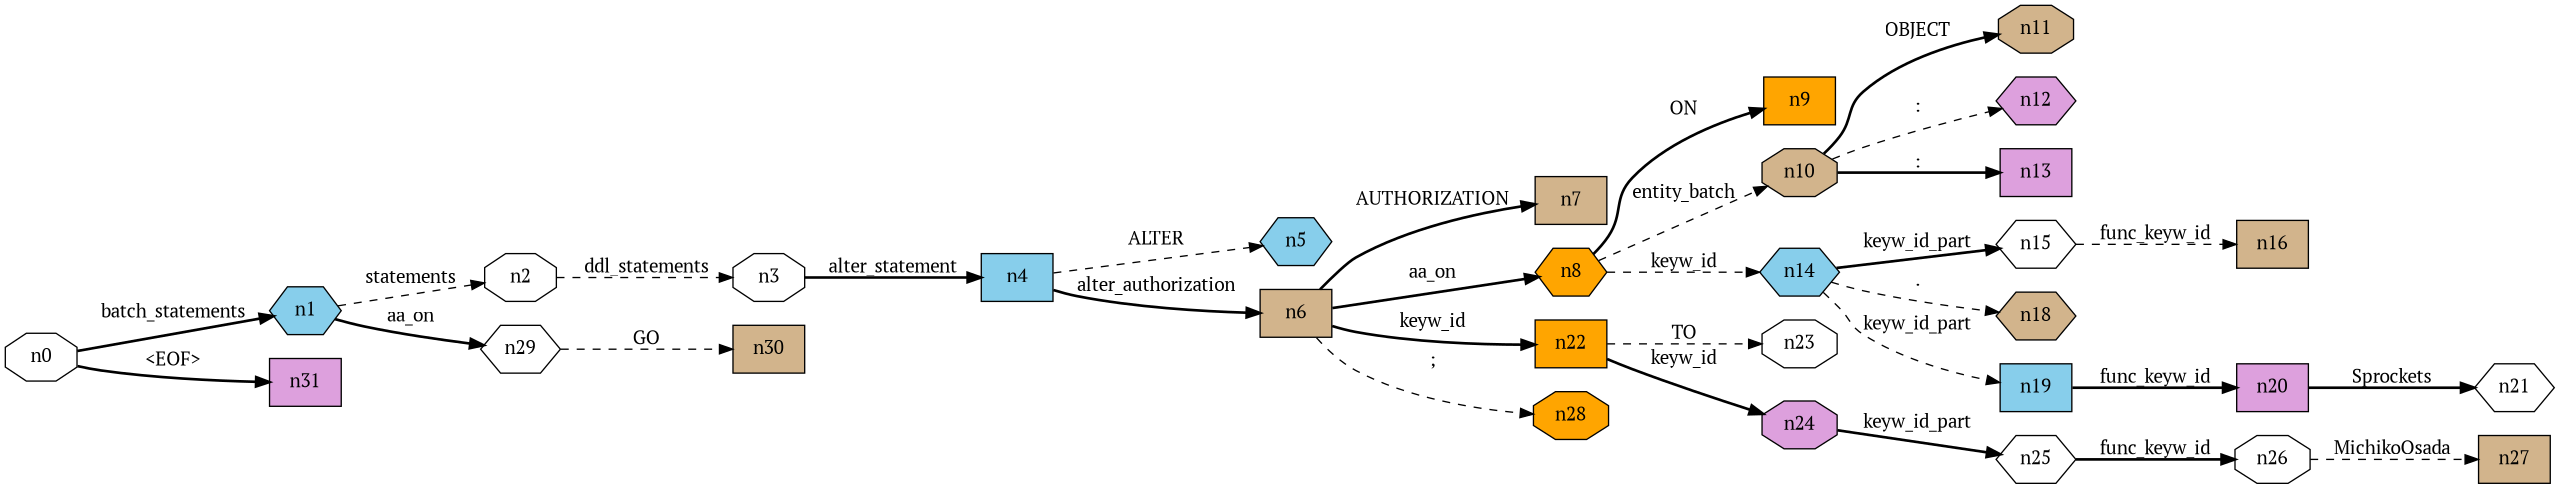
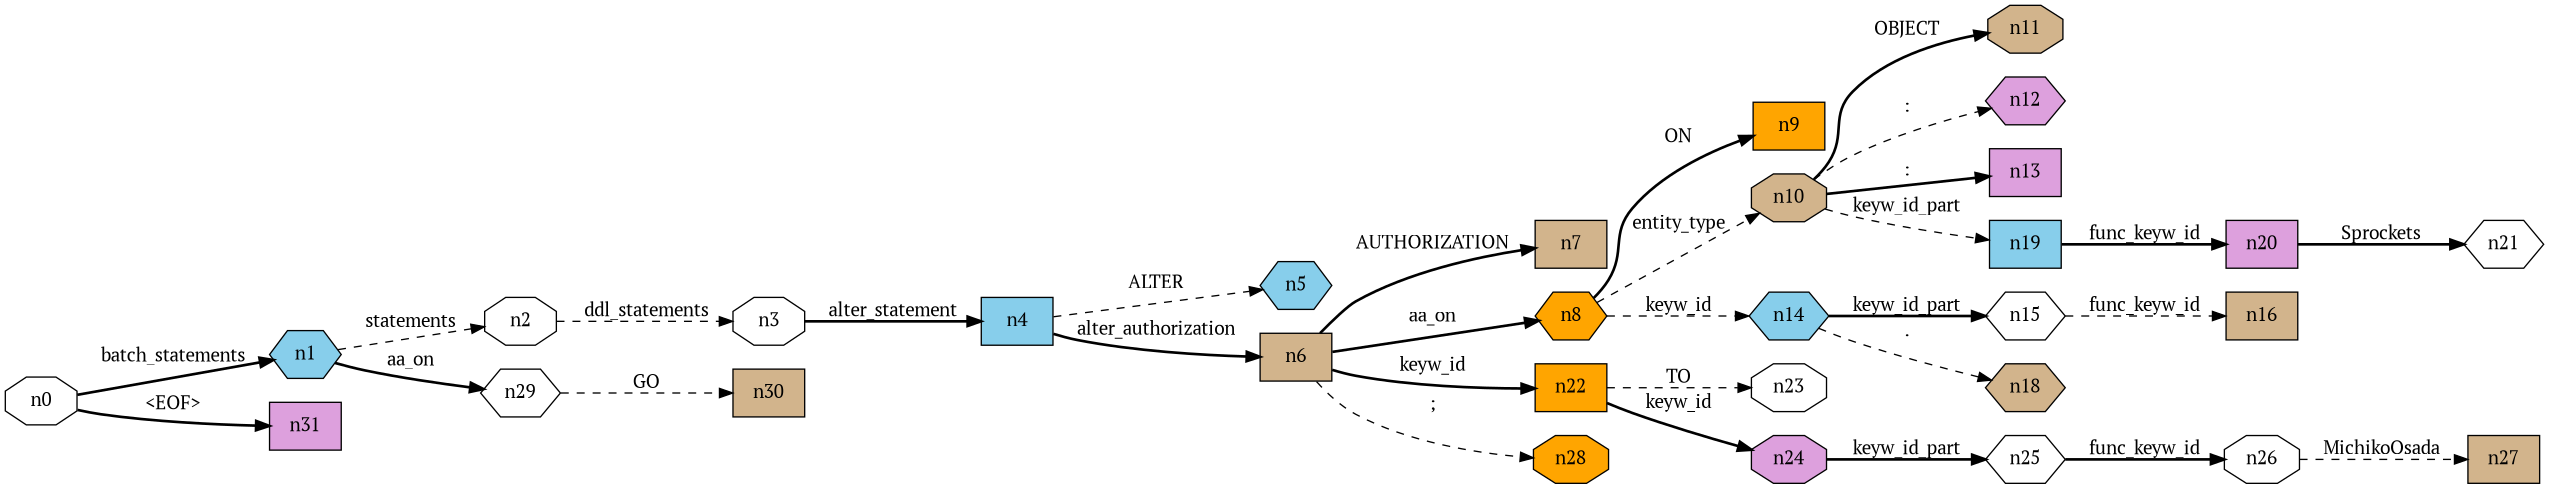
(1684, 193) -> (1679, 224)
(1896, 352) -> (1900, 226)
